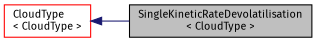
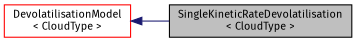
(47, 21) -> (67, 21)
